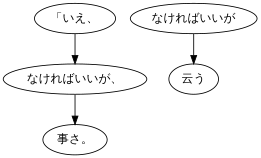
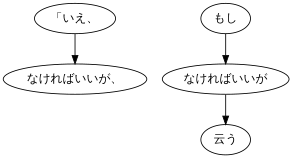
none -> (226, 19)
(75, 140) -> none
